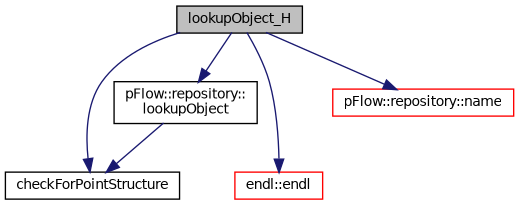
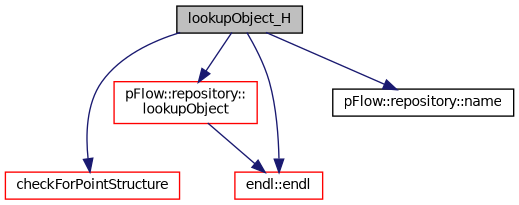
(186, 103) -> (186, 103)
(423, 103) -> (423, 103)
(140, 143) -> (231, 143)
(92, 186) -> (92, 186)
